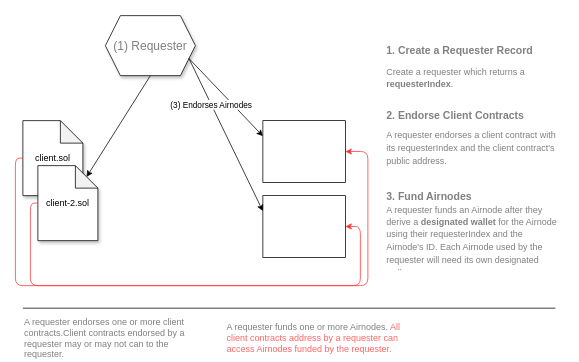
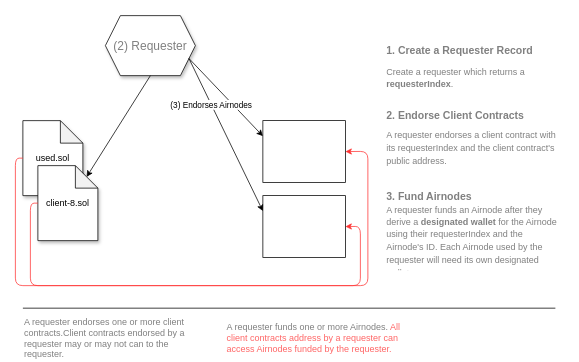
(150, 45) -> (150, 45)
(53, 158) -> (53, 158)
(68, 203) -> (68, 203)
